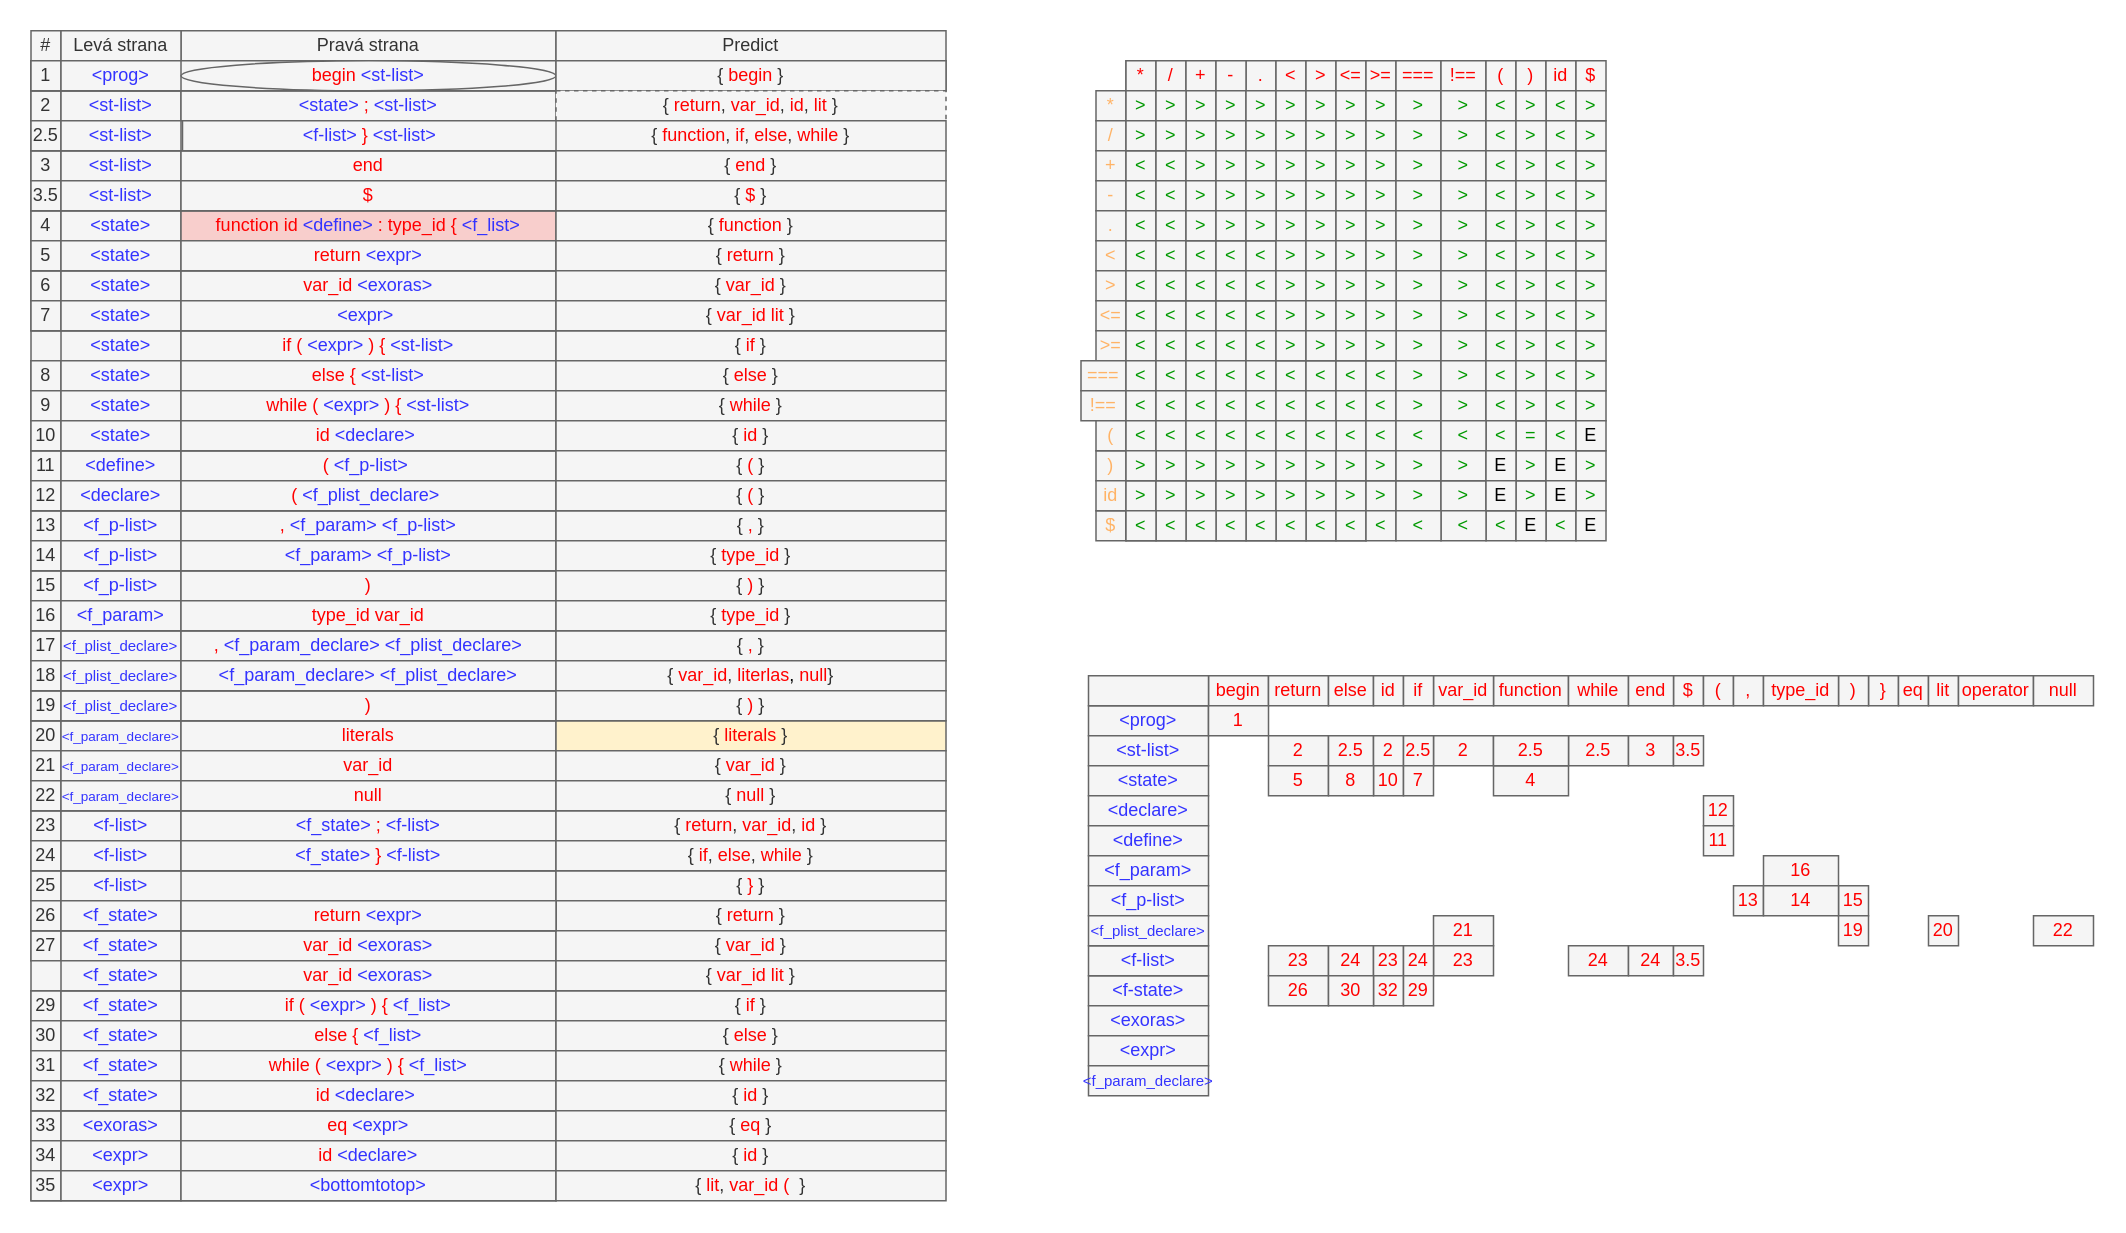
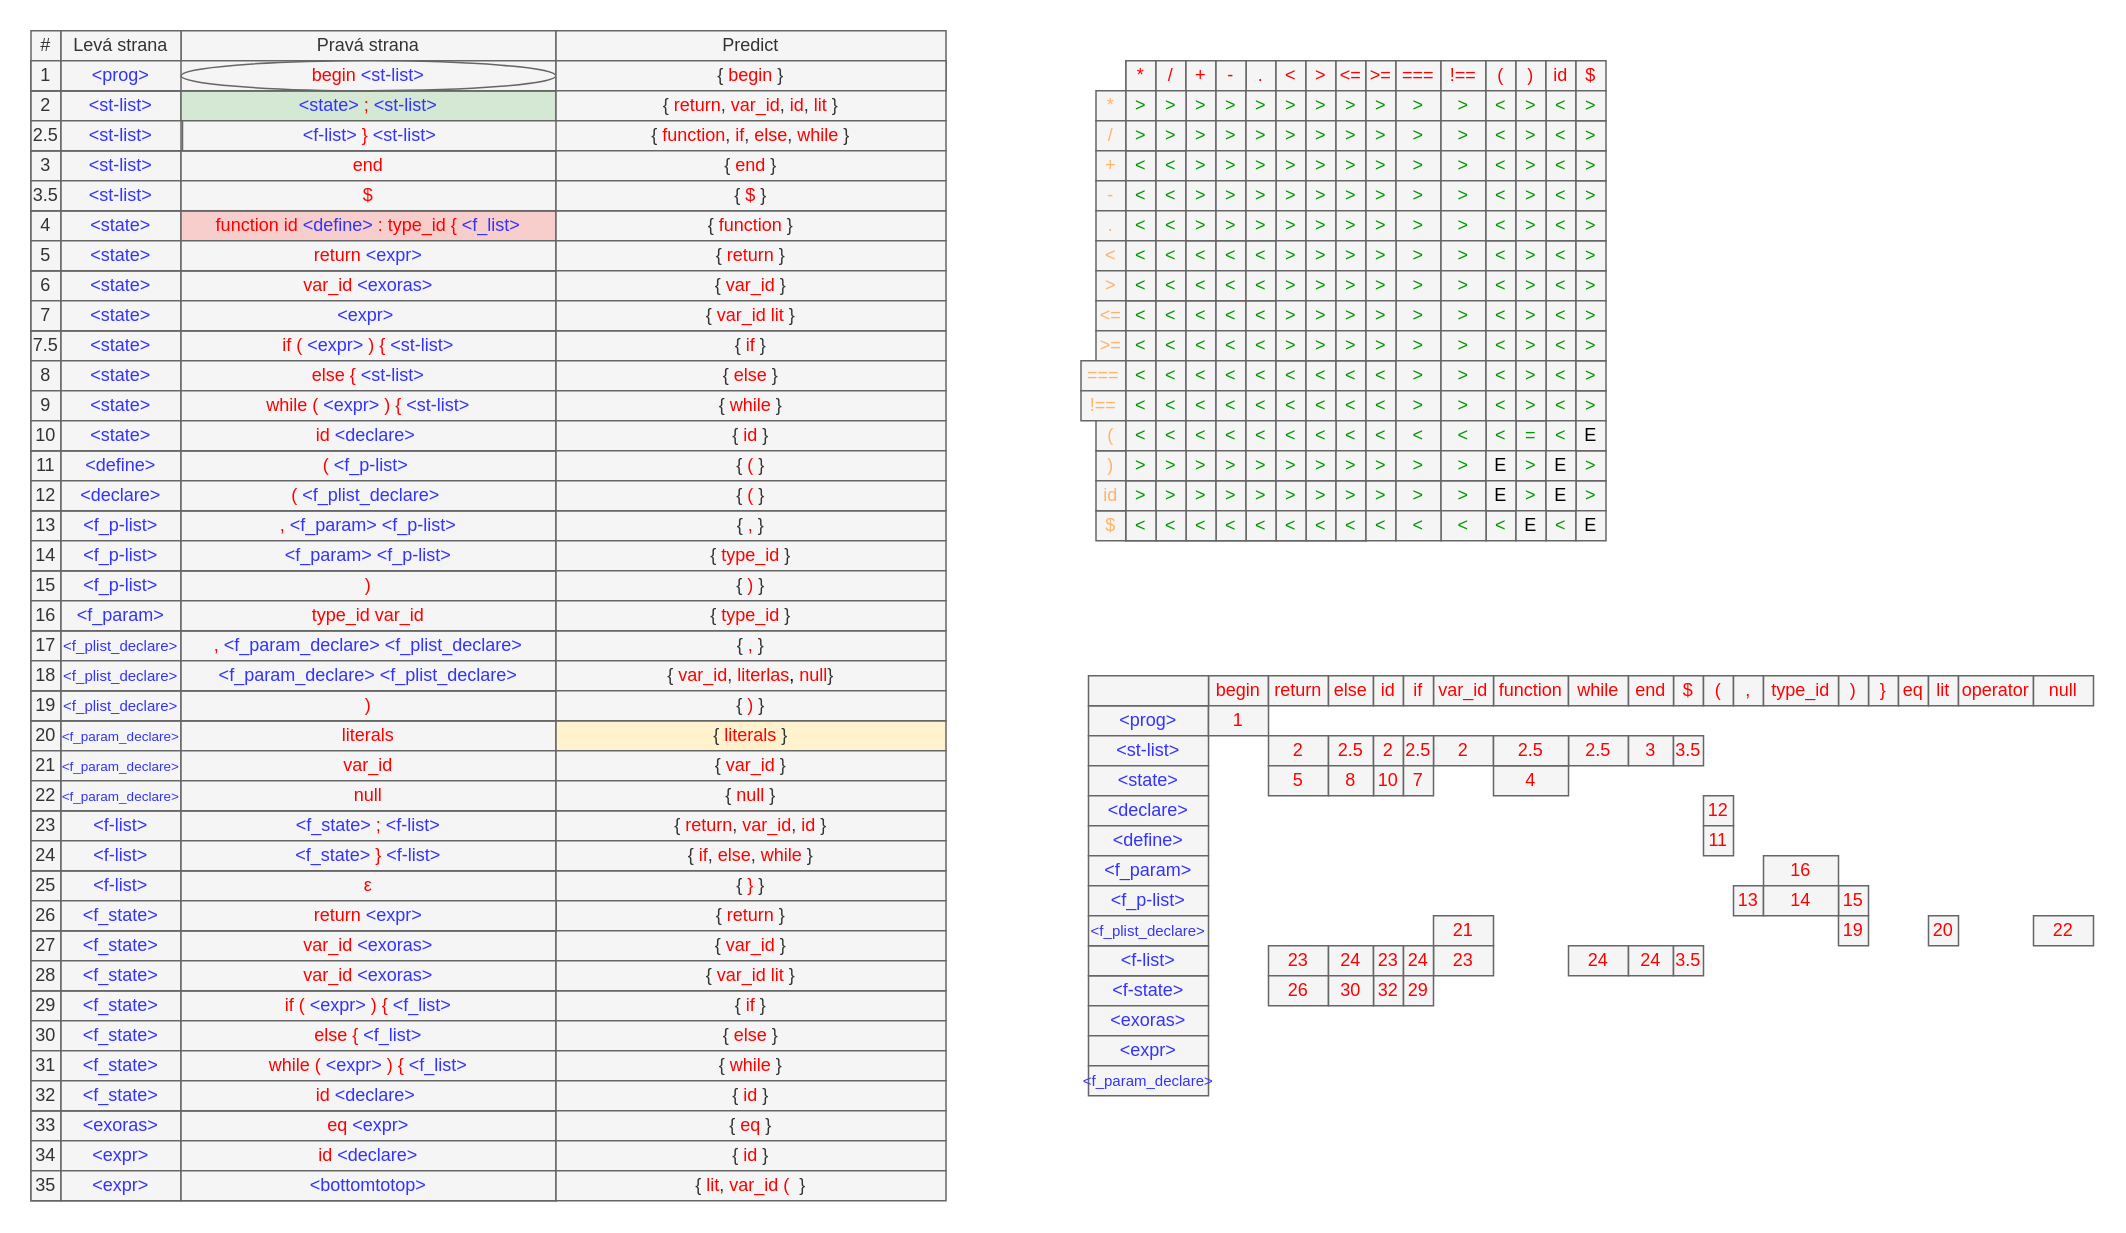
(368, 106) -> (368, 106)
(751, 106) -> (751, 106)
none -> (46, 346)
none -> (368, 886)
none -> (46, 976)
